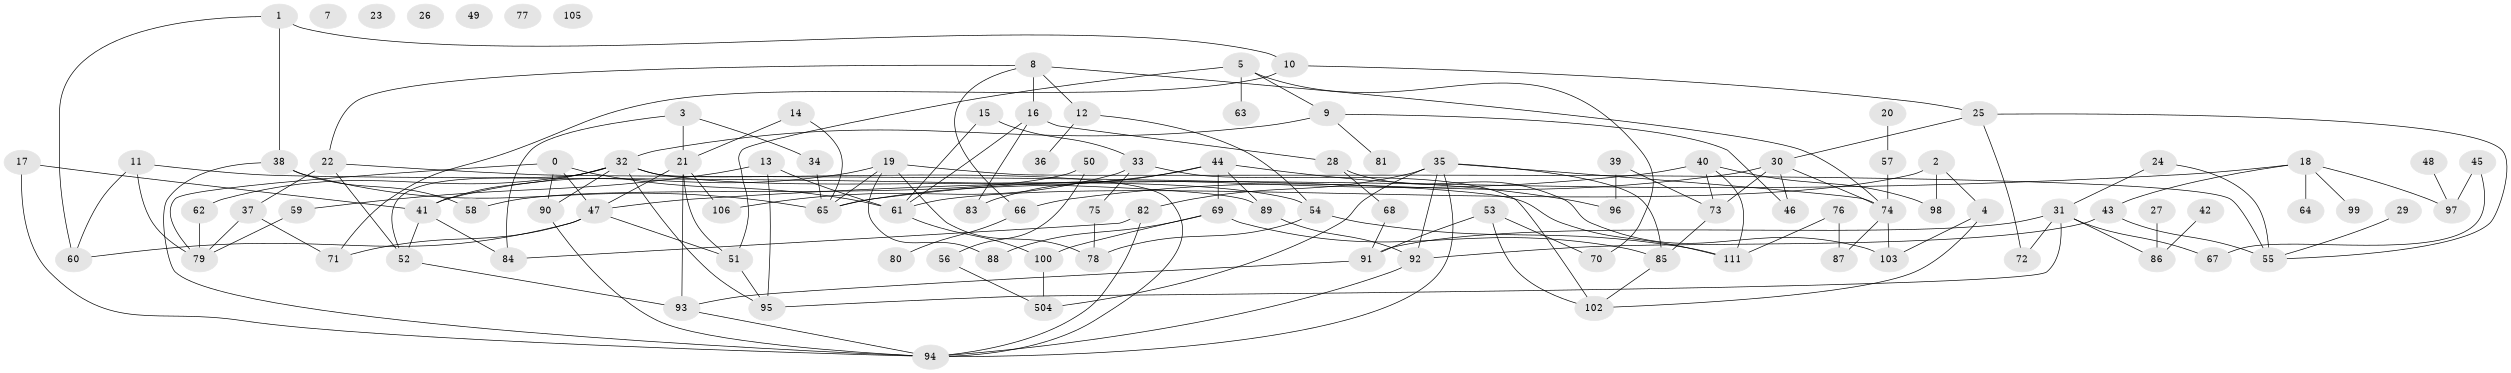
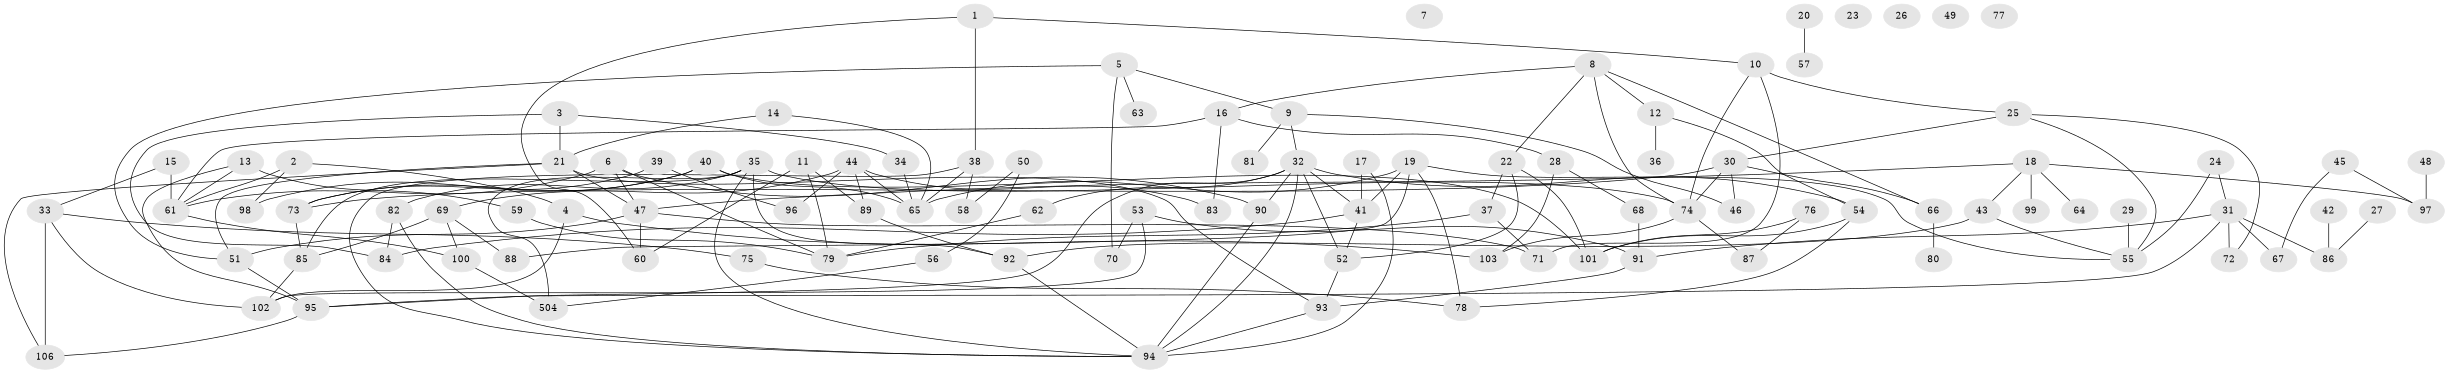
(573, 16) -> none
(555, 162) -> (609, 162)
(1888, 187) -> (1712, 138)
(1733, 260) -> (1589, 260)
none -> (182, 343)
